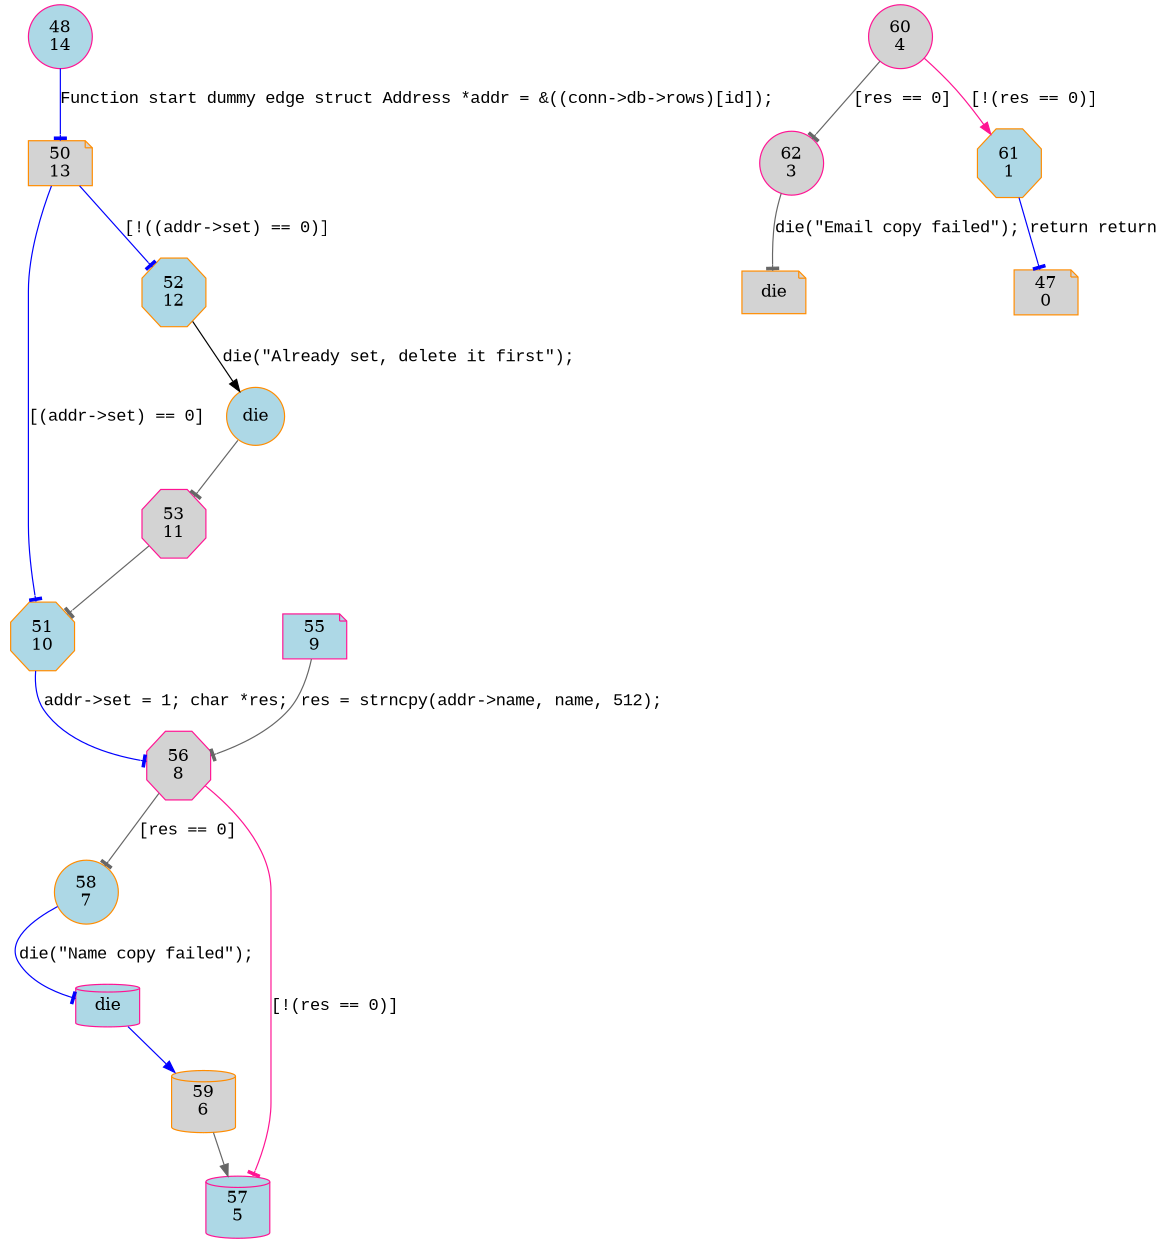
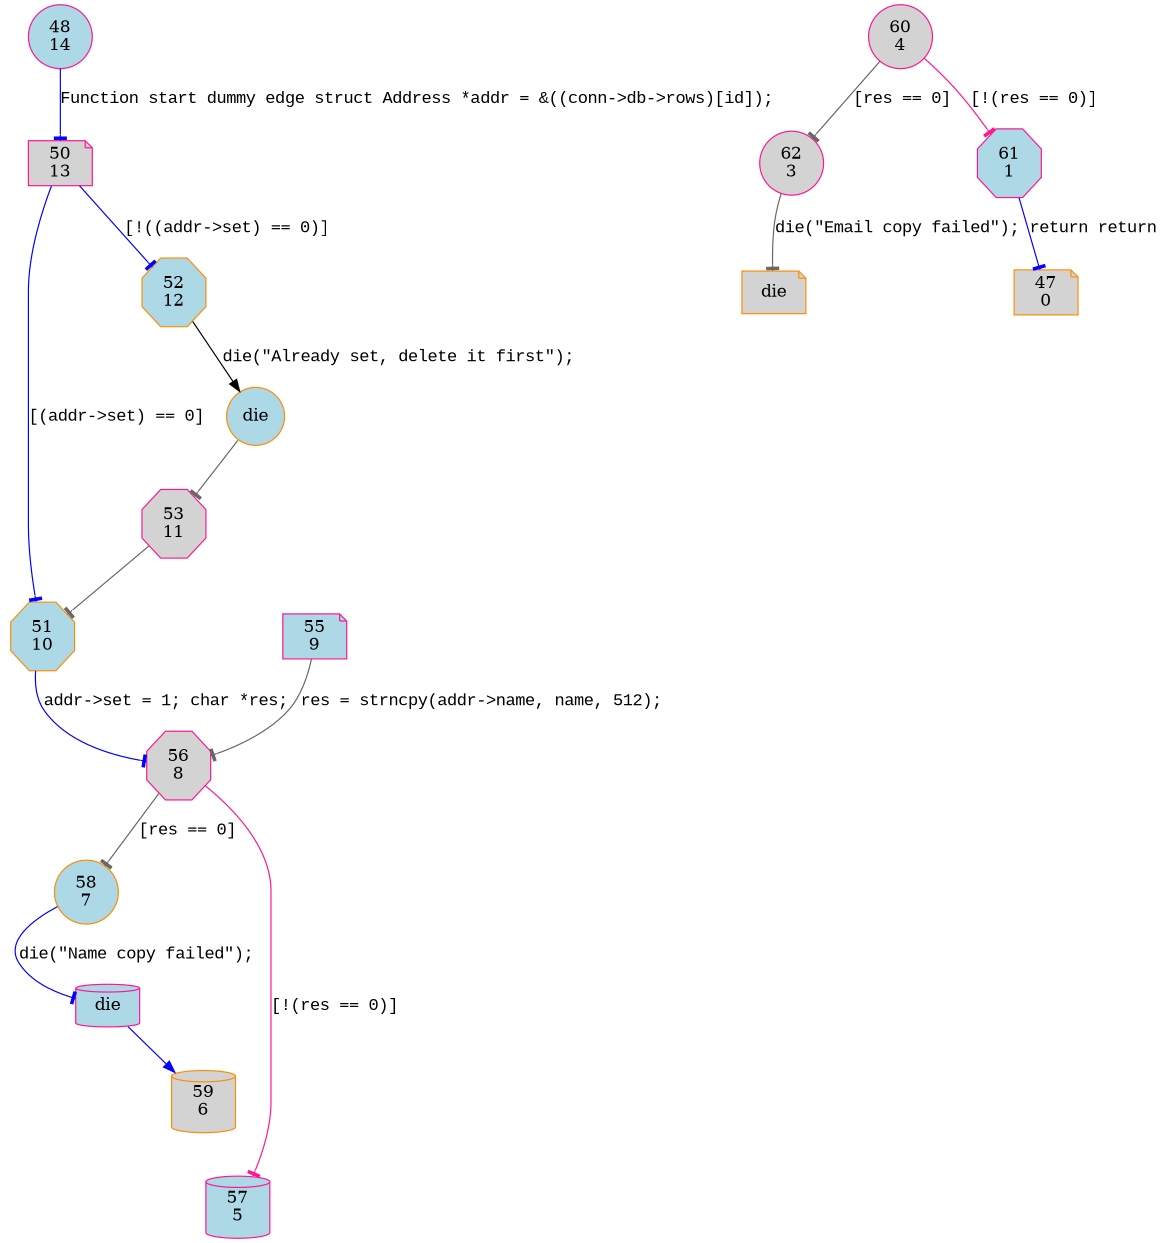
(958, 92) -> (958, 92)
(60, 163) -> (60, 163)
(1009, 163) -> (1009, 163)
(219, 1149) -> none
